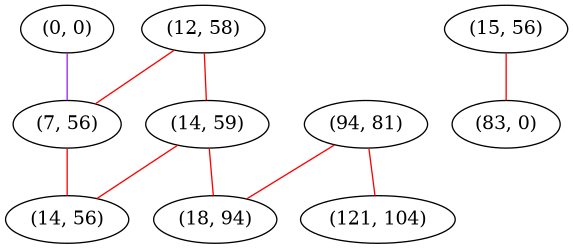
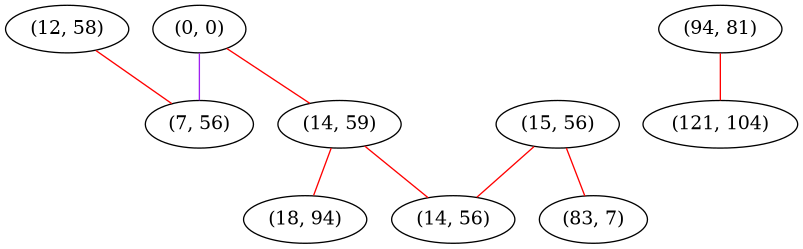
(205, 77) -> (268, 76)
(506, 124) -> (593, 219)
(67, 172) -> (505, 172)
(291, 172) -> none
